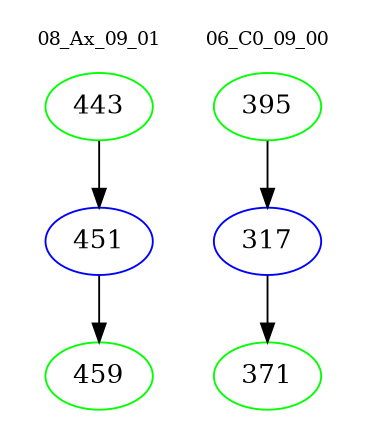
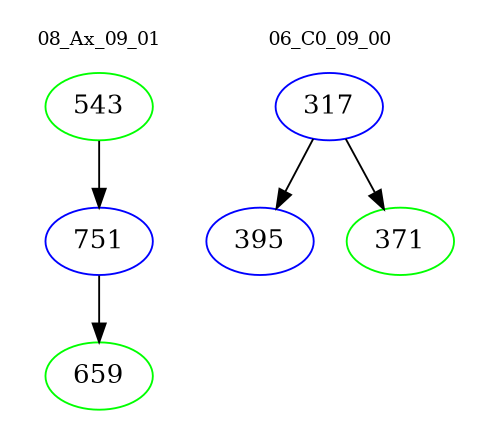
(99, 107) -> (99, 107)
(268, 107) -> (260, 241)
(268, 165) -> (299, 165)
(99, 241) -> (99, 241)
(99, 376) -> (99, 376)
